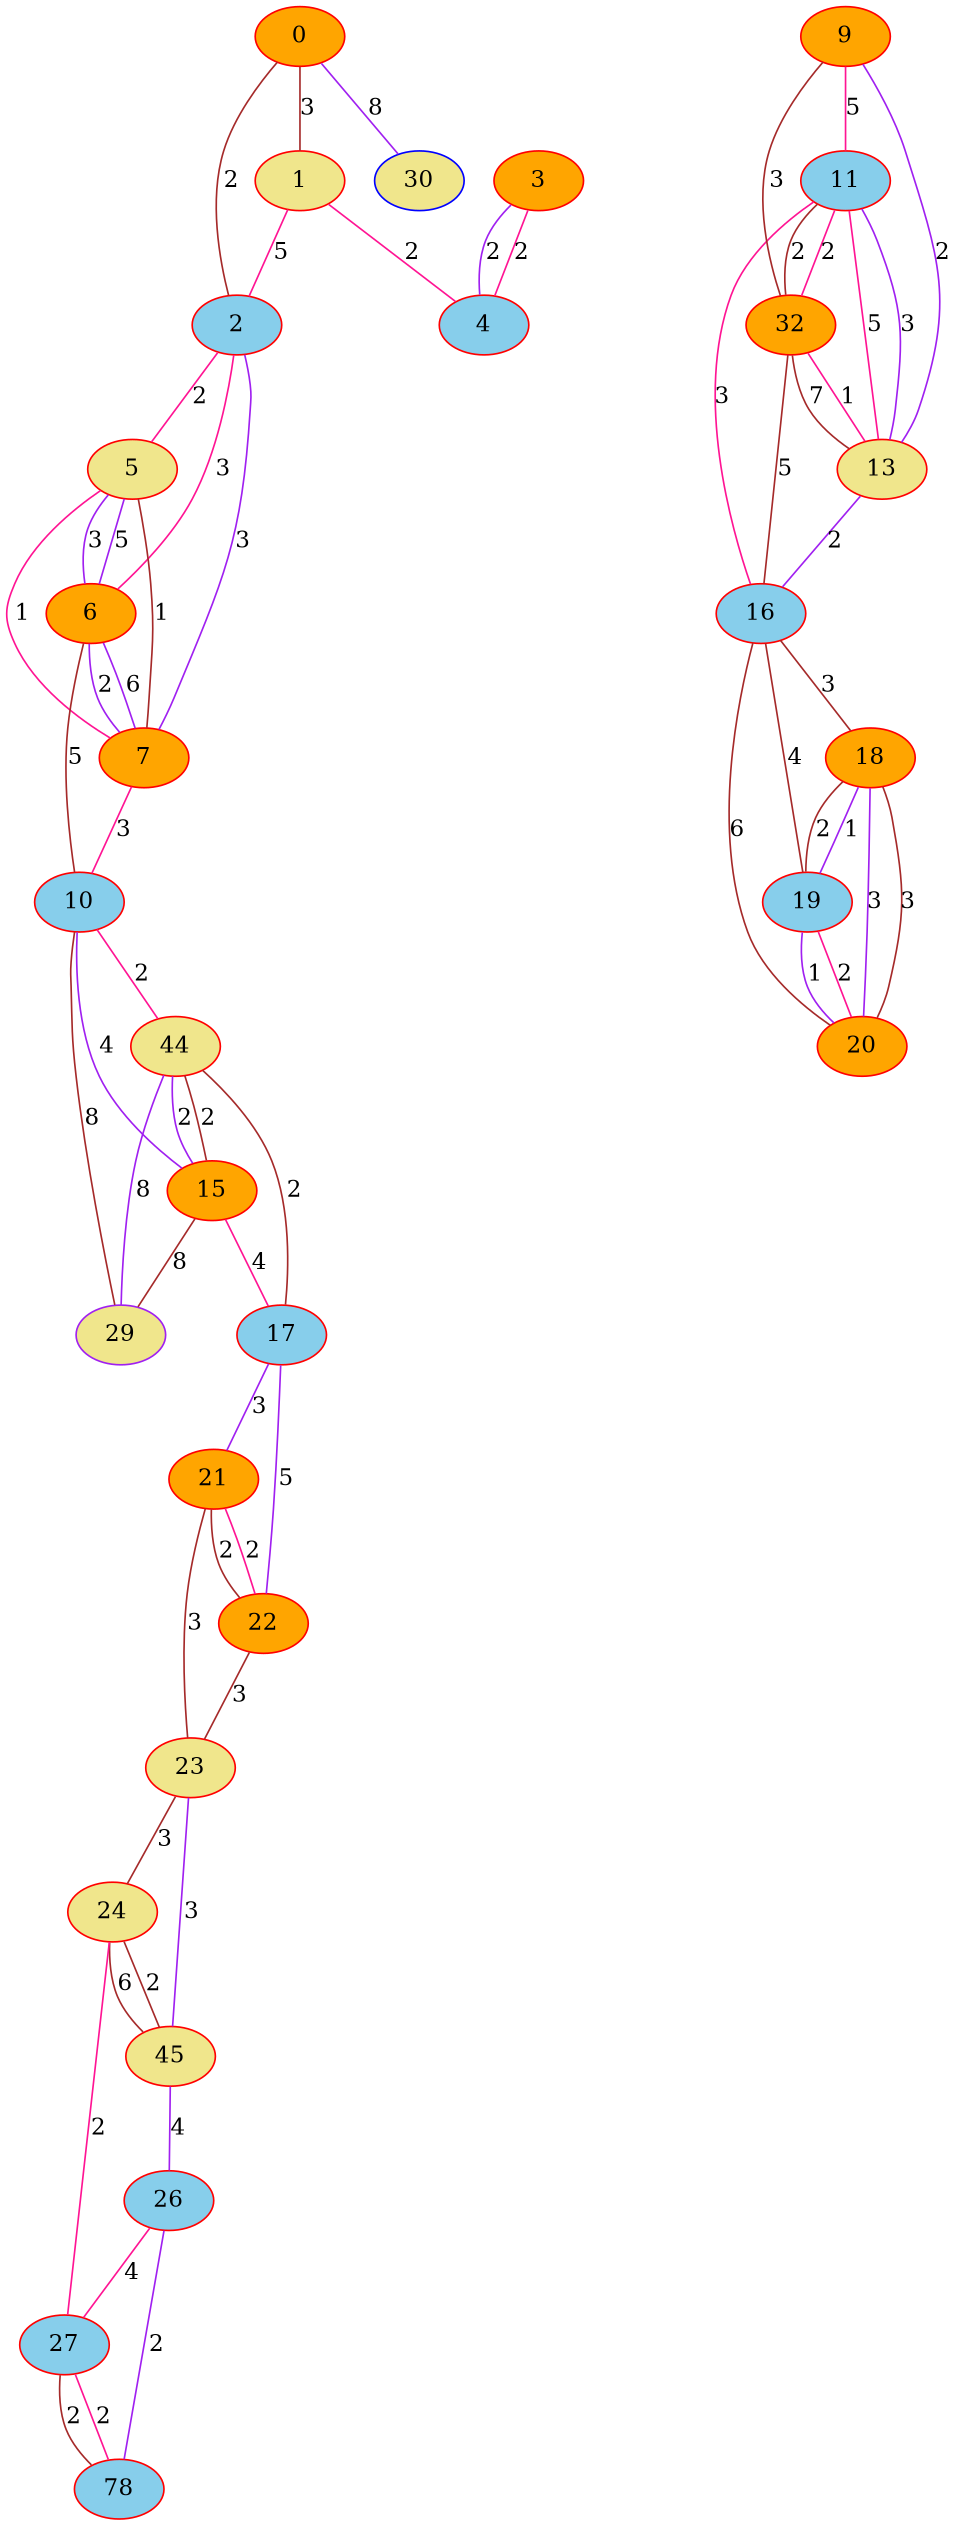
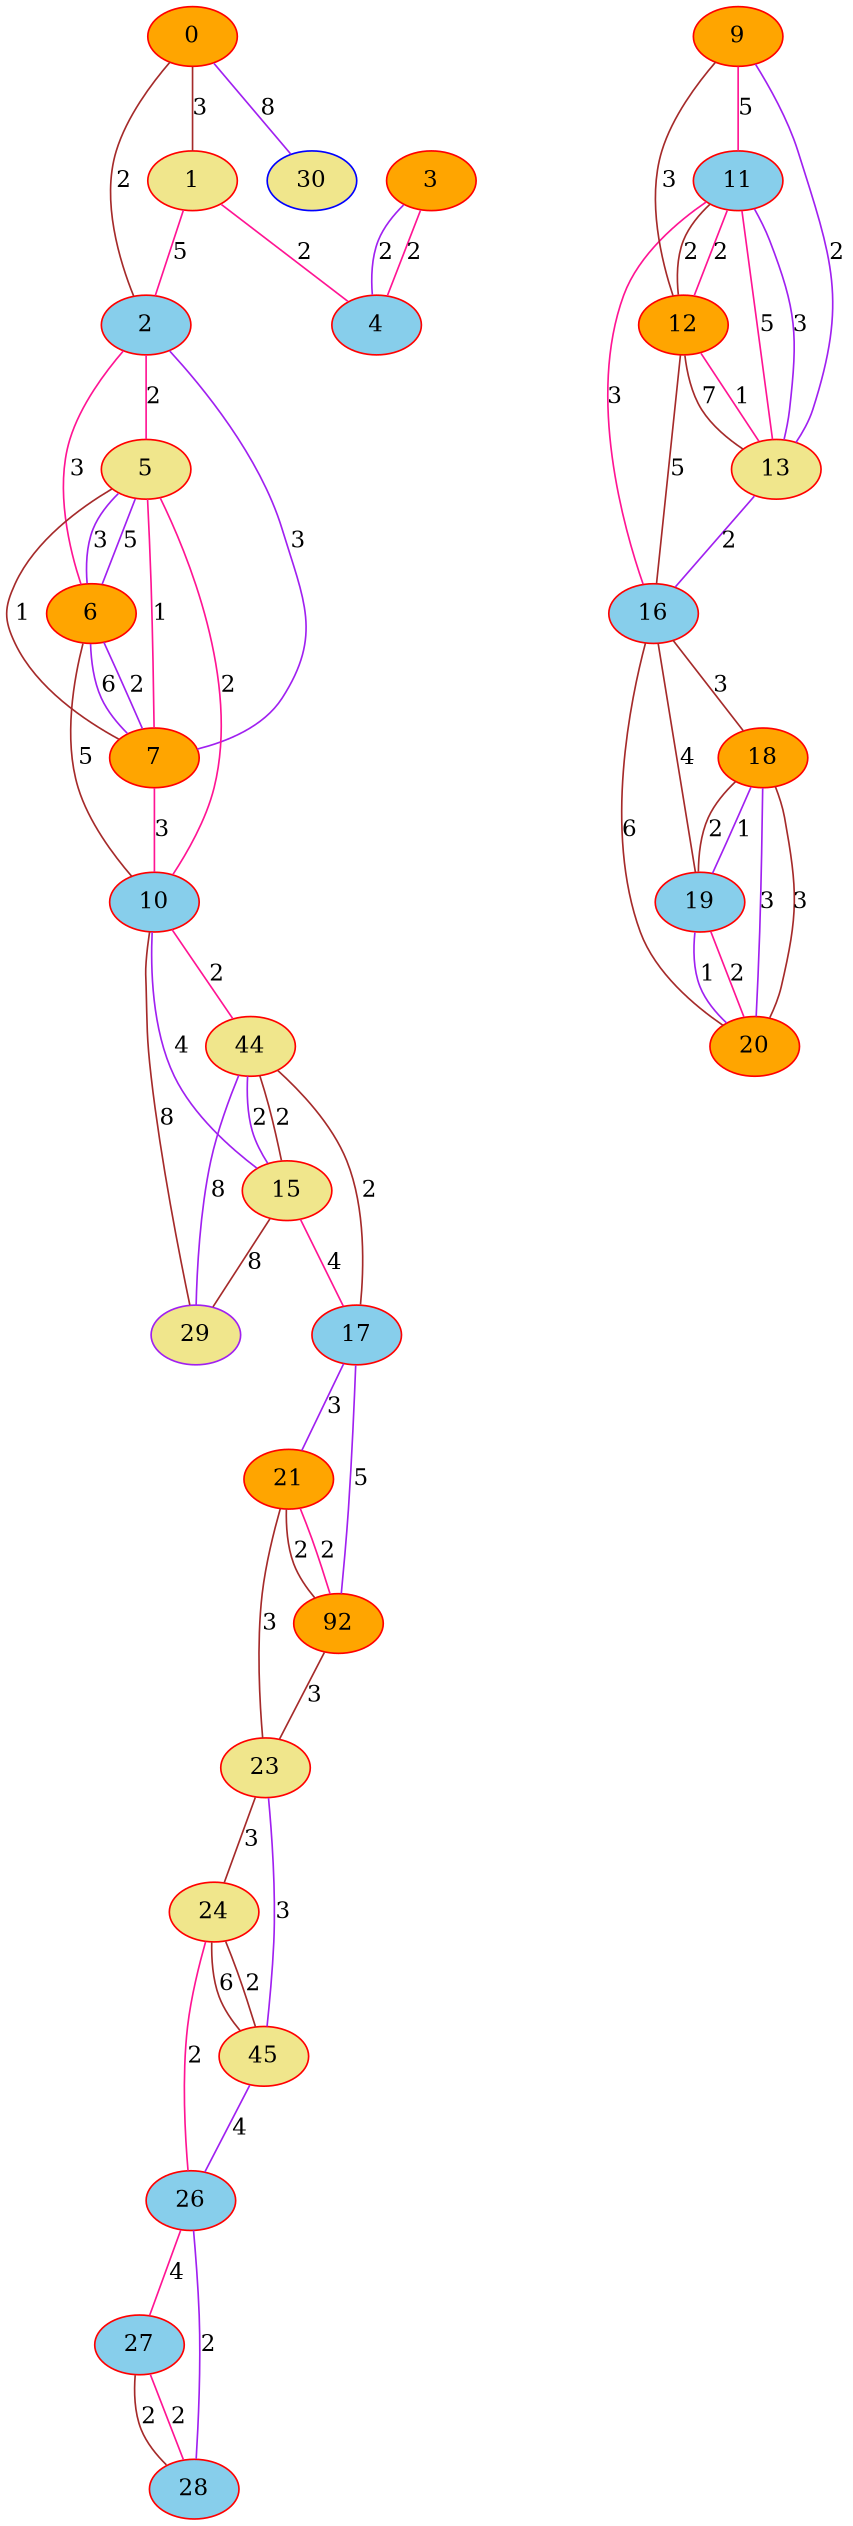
(791, 325) -> (683, 325)
none -> (218, 687)
(212, 1191) -> (287, 1191)
(263, 1624) -> (338, 1624)
(88, 2128) -> (185, 2055)
(119, 2489) -> (194, 2489)
